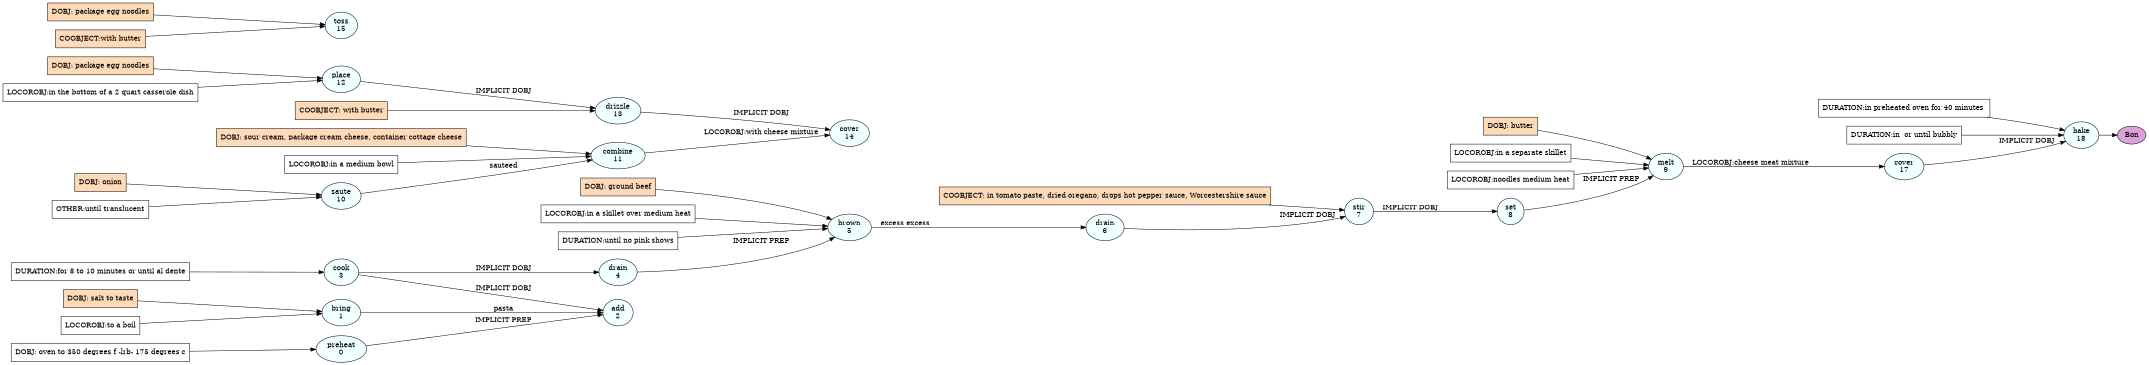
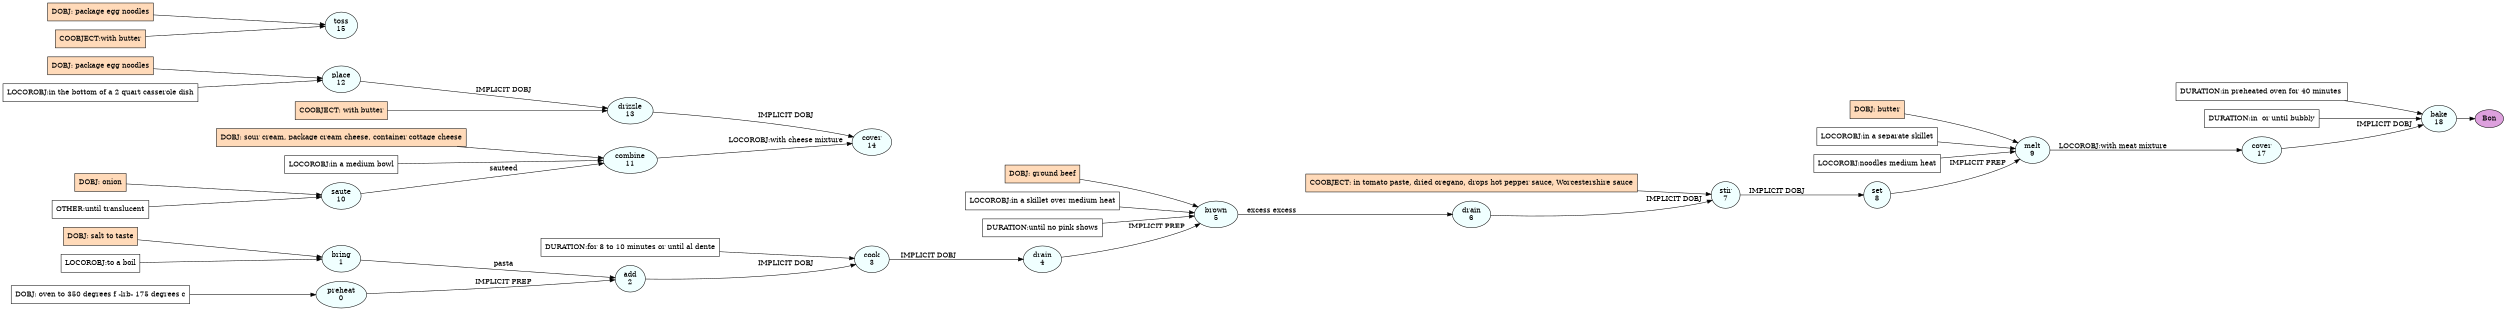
(1751, 163) -> (2113, 146)
(478, 292) -> (748, 277)
